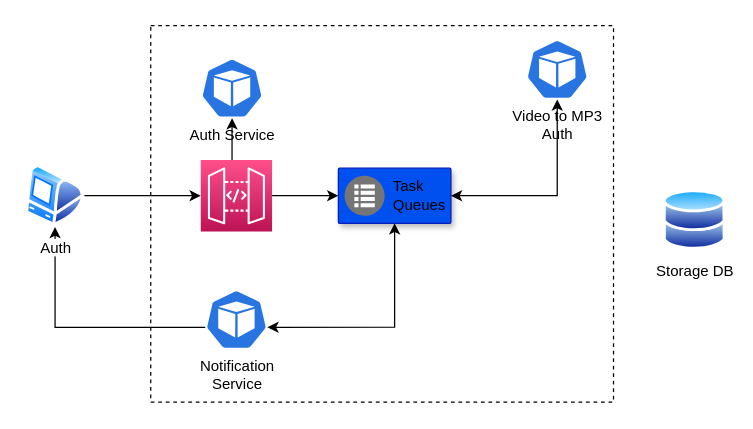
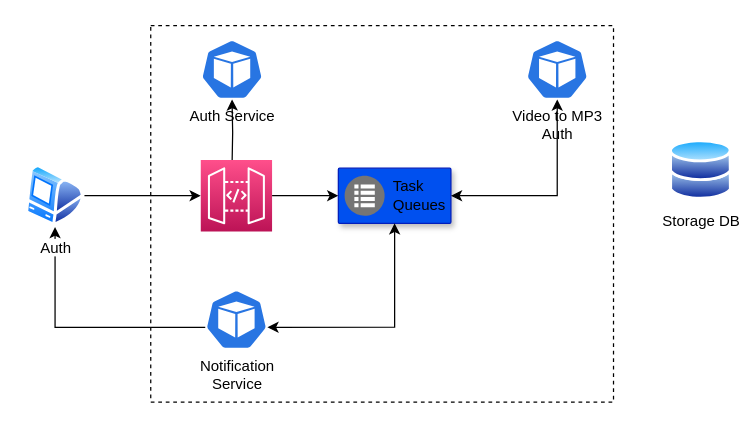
(232, 88) -> (232, 69)
(694, 220) -> (701, 170)
(238, 250) -> (238, 250)
